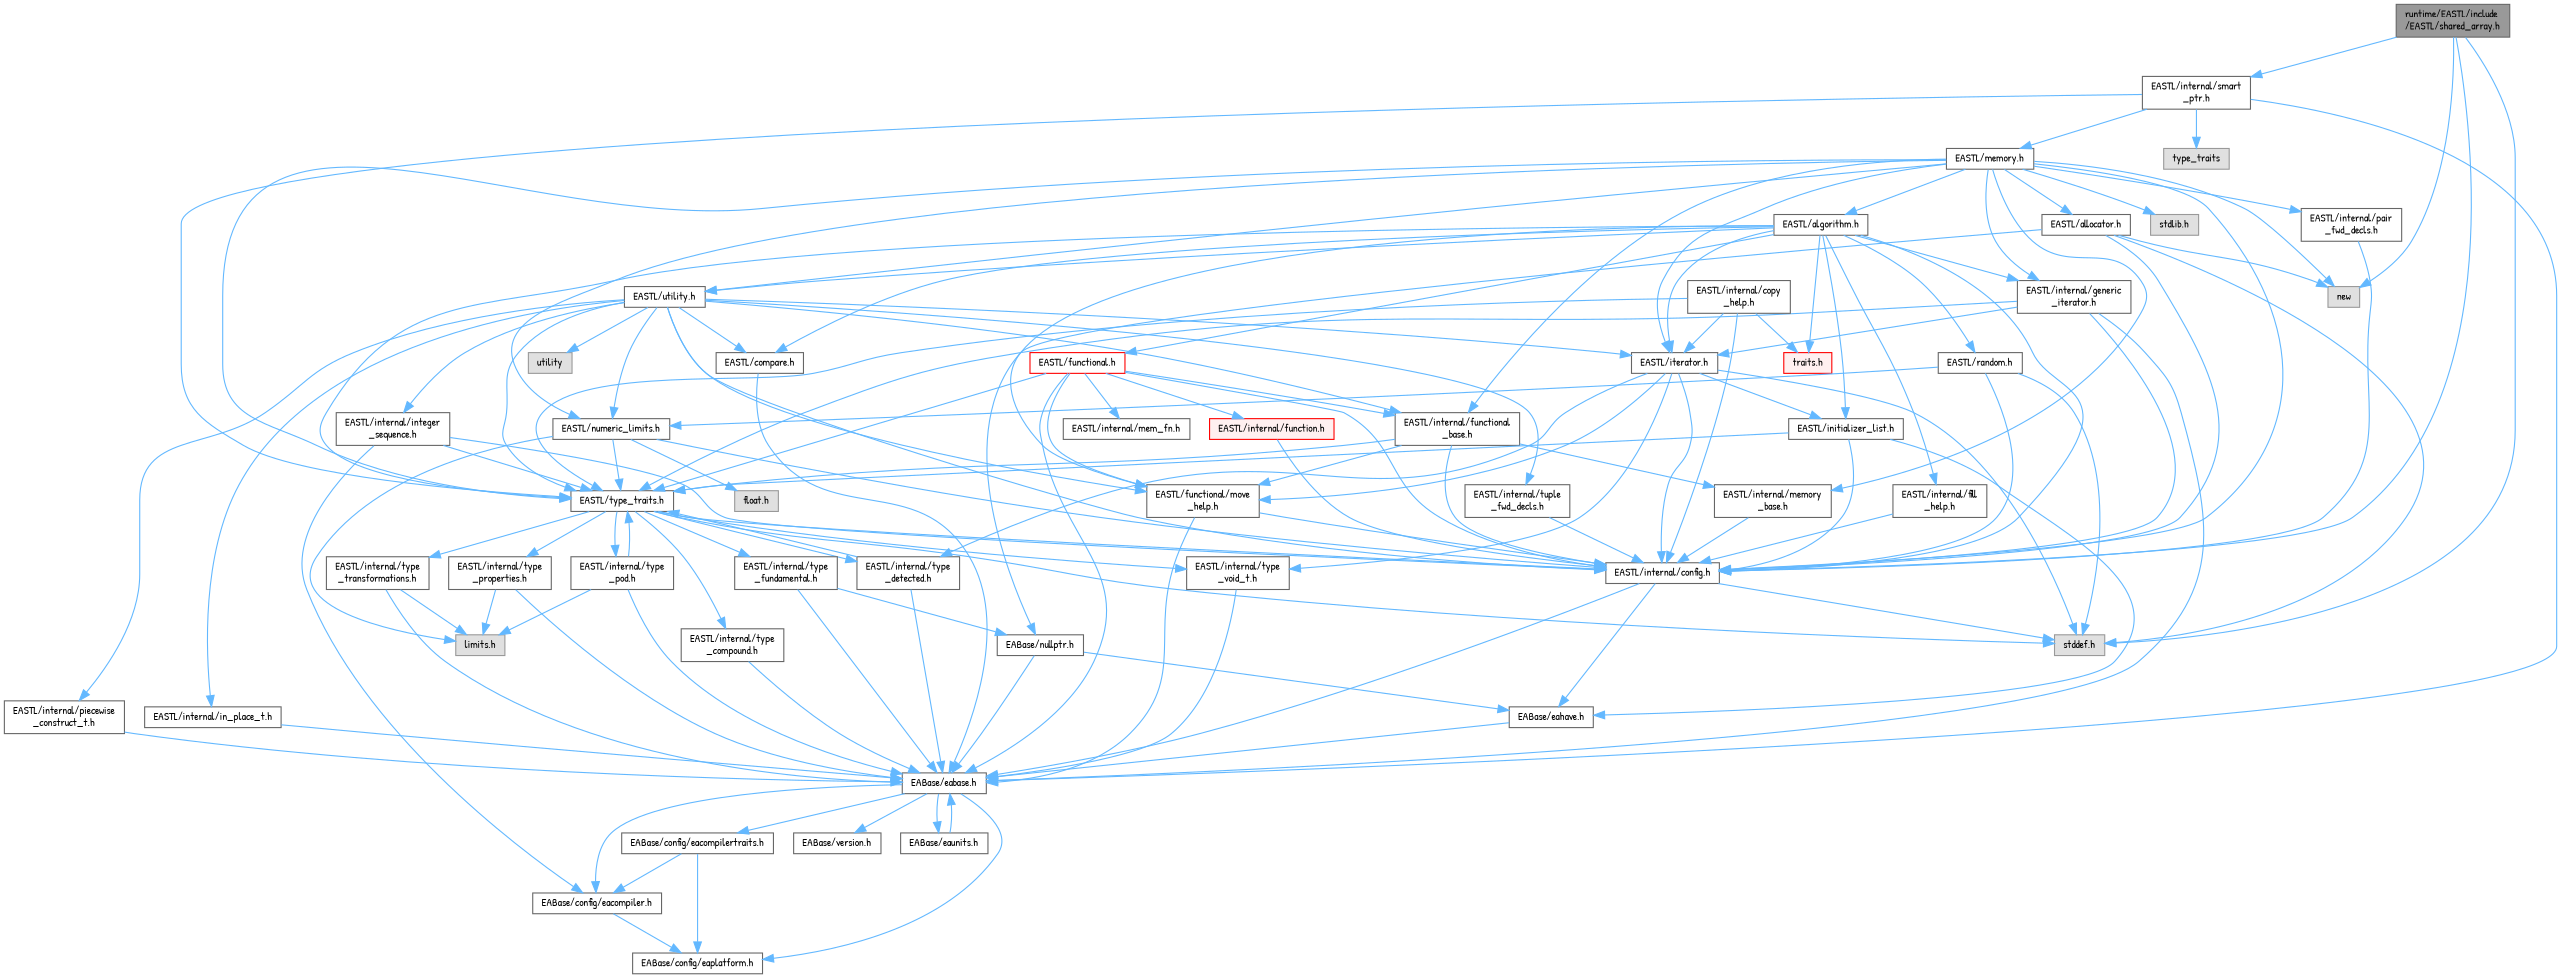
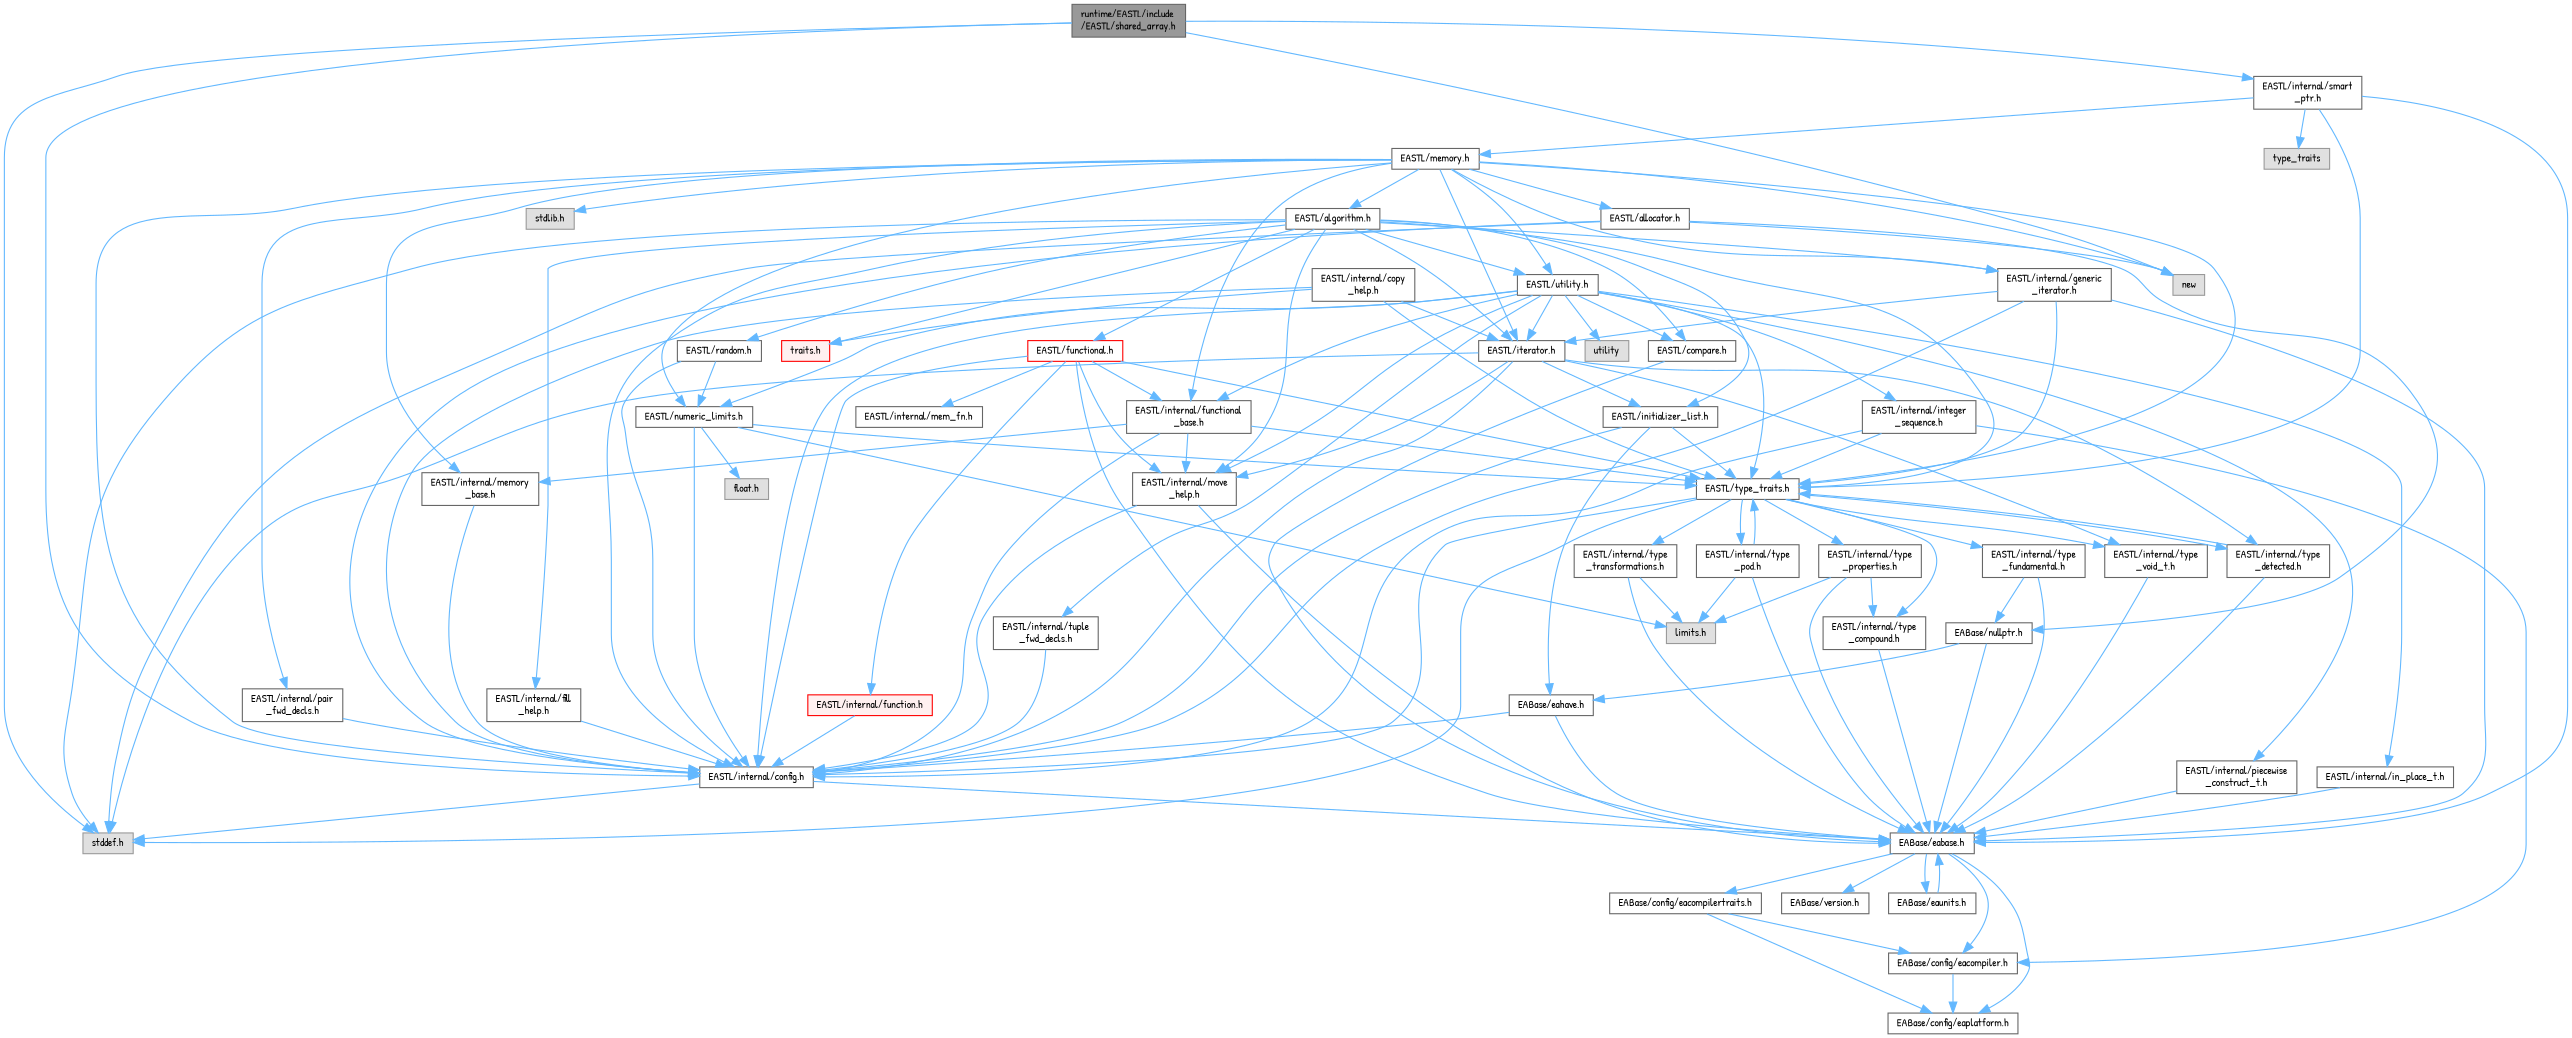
(2097, 482) -> (479, 256)
(1203, 501) -> (1184, 489)
none -> (1872, 592)
(1610, 641) -> (1167, 746)
